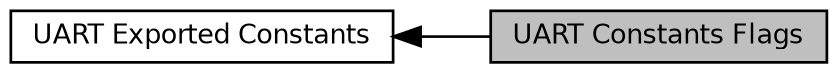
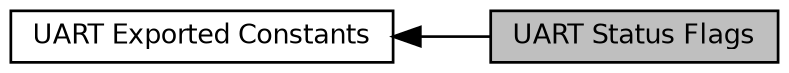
(659, 37) -> (634, 37)
